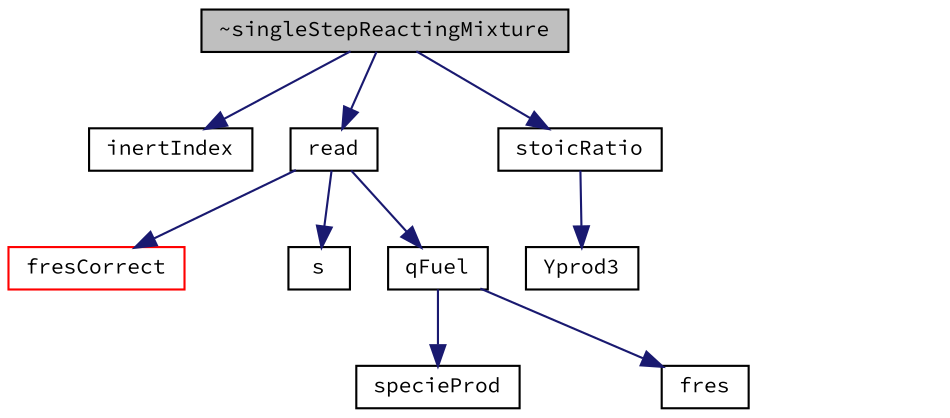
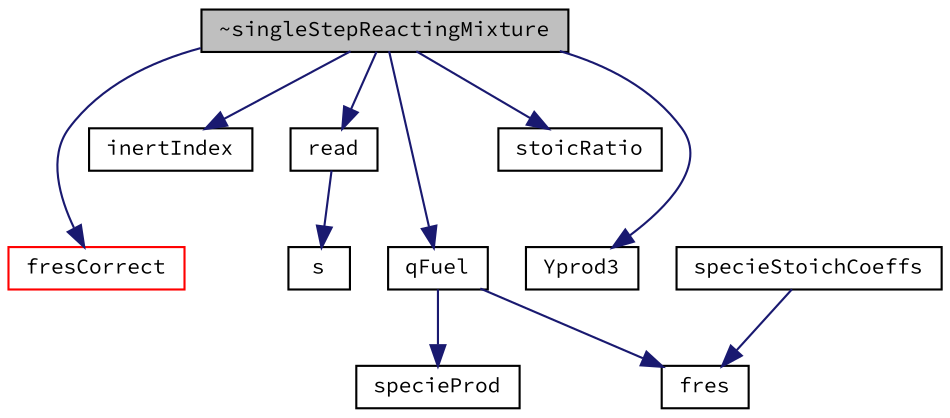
(581, 198) -> (677, 122)
(379, 201) -> (409, 139)
(225, 204) -> (86, 109)
none -> (809, 268)
